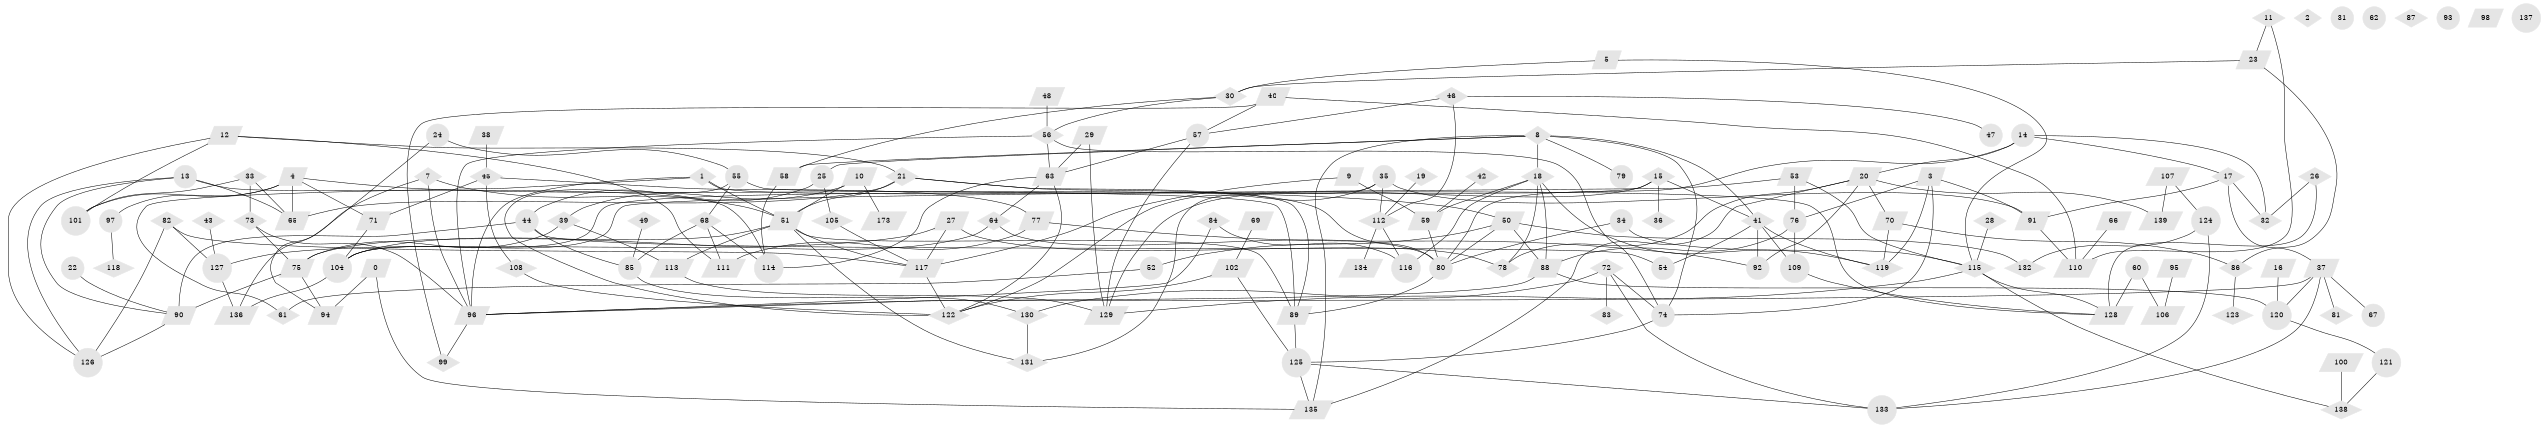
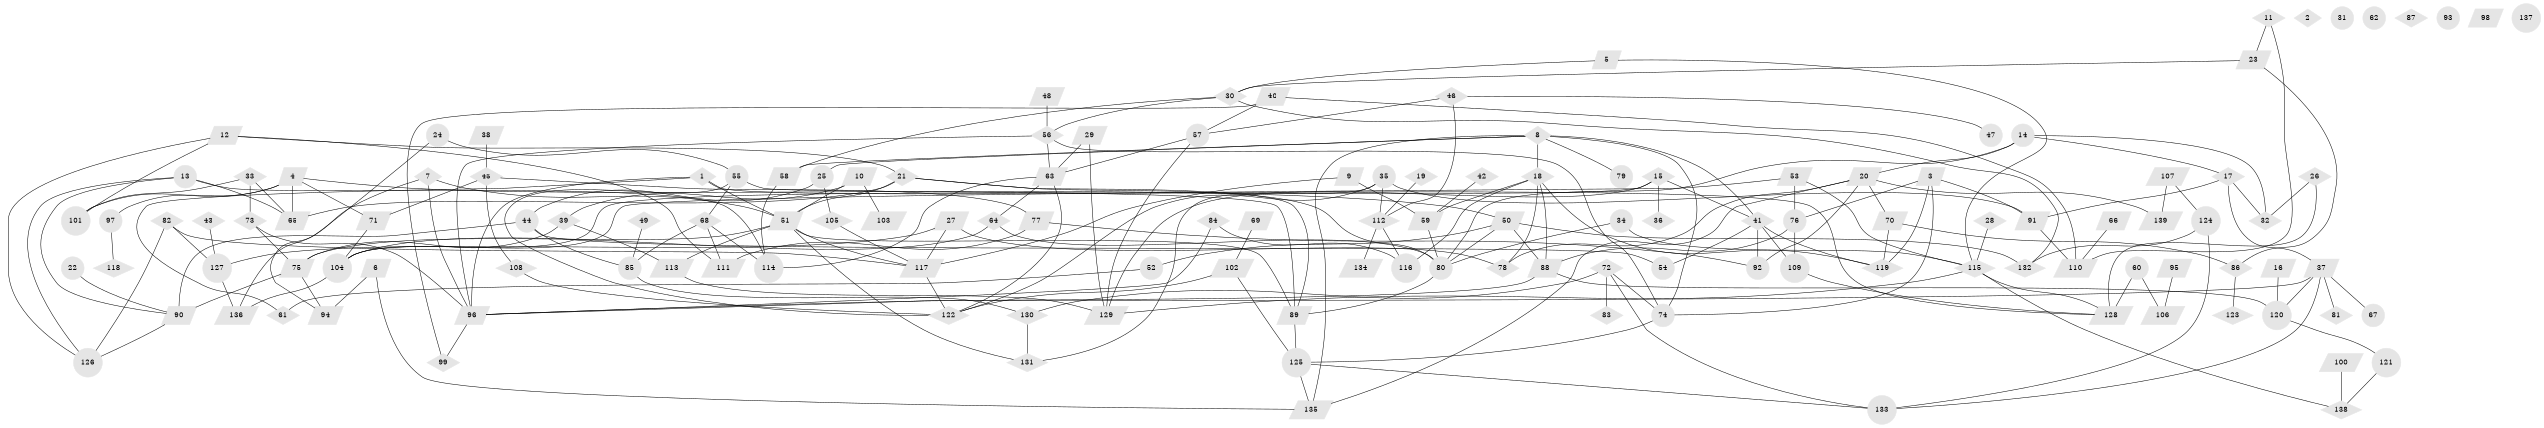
none -> (1685, 131)
(884, 221) -> (884, 221)
(376, 268) -> (376, 268)
